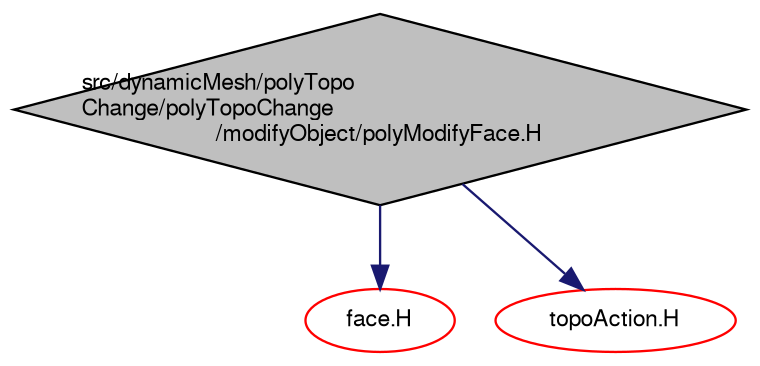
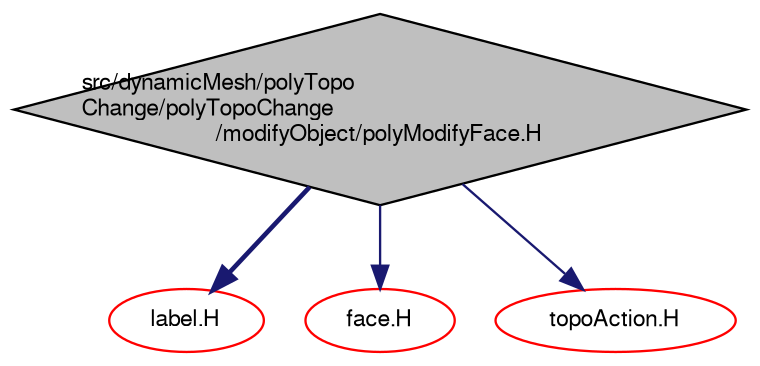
none -> (187, 320)
